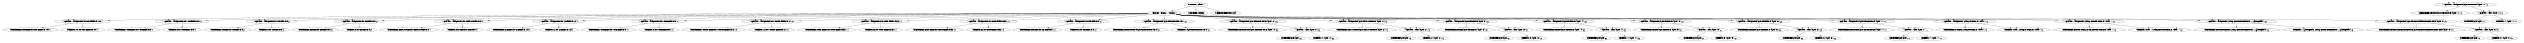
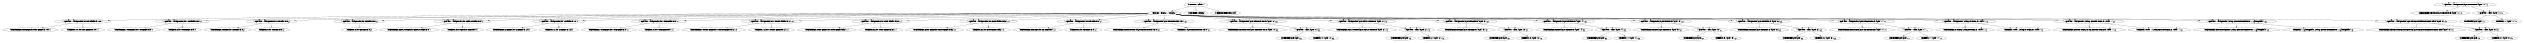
(315, 30) -> none
